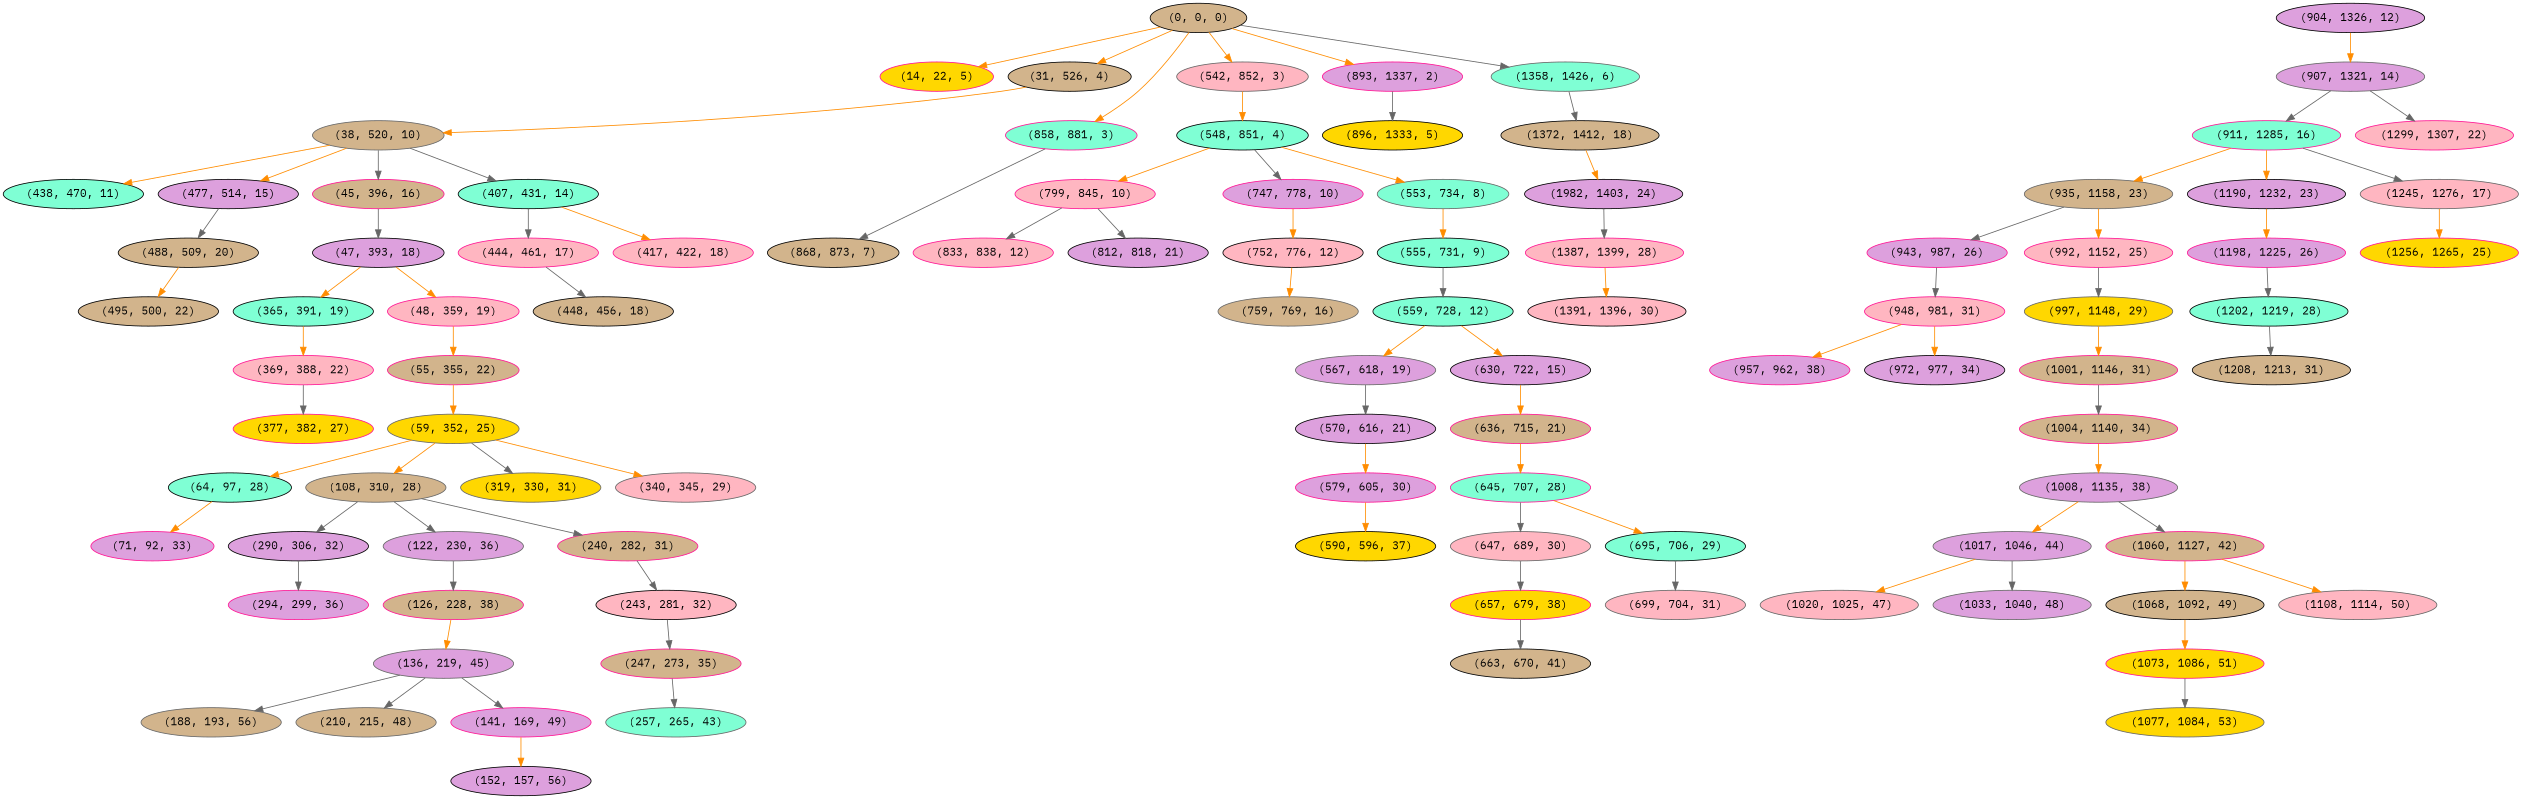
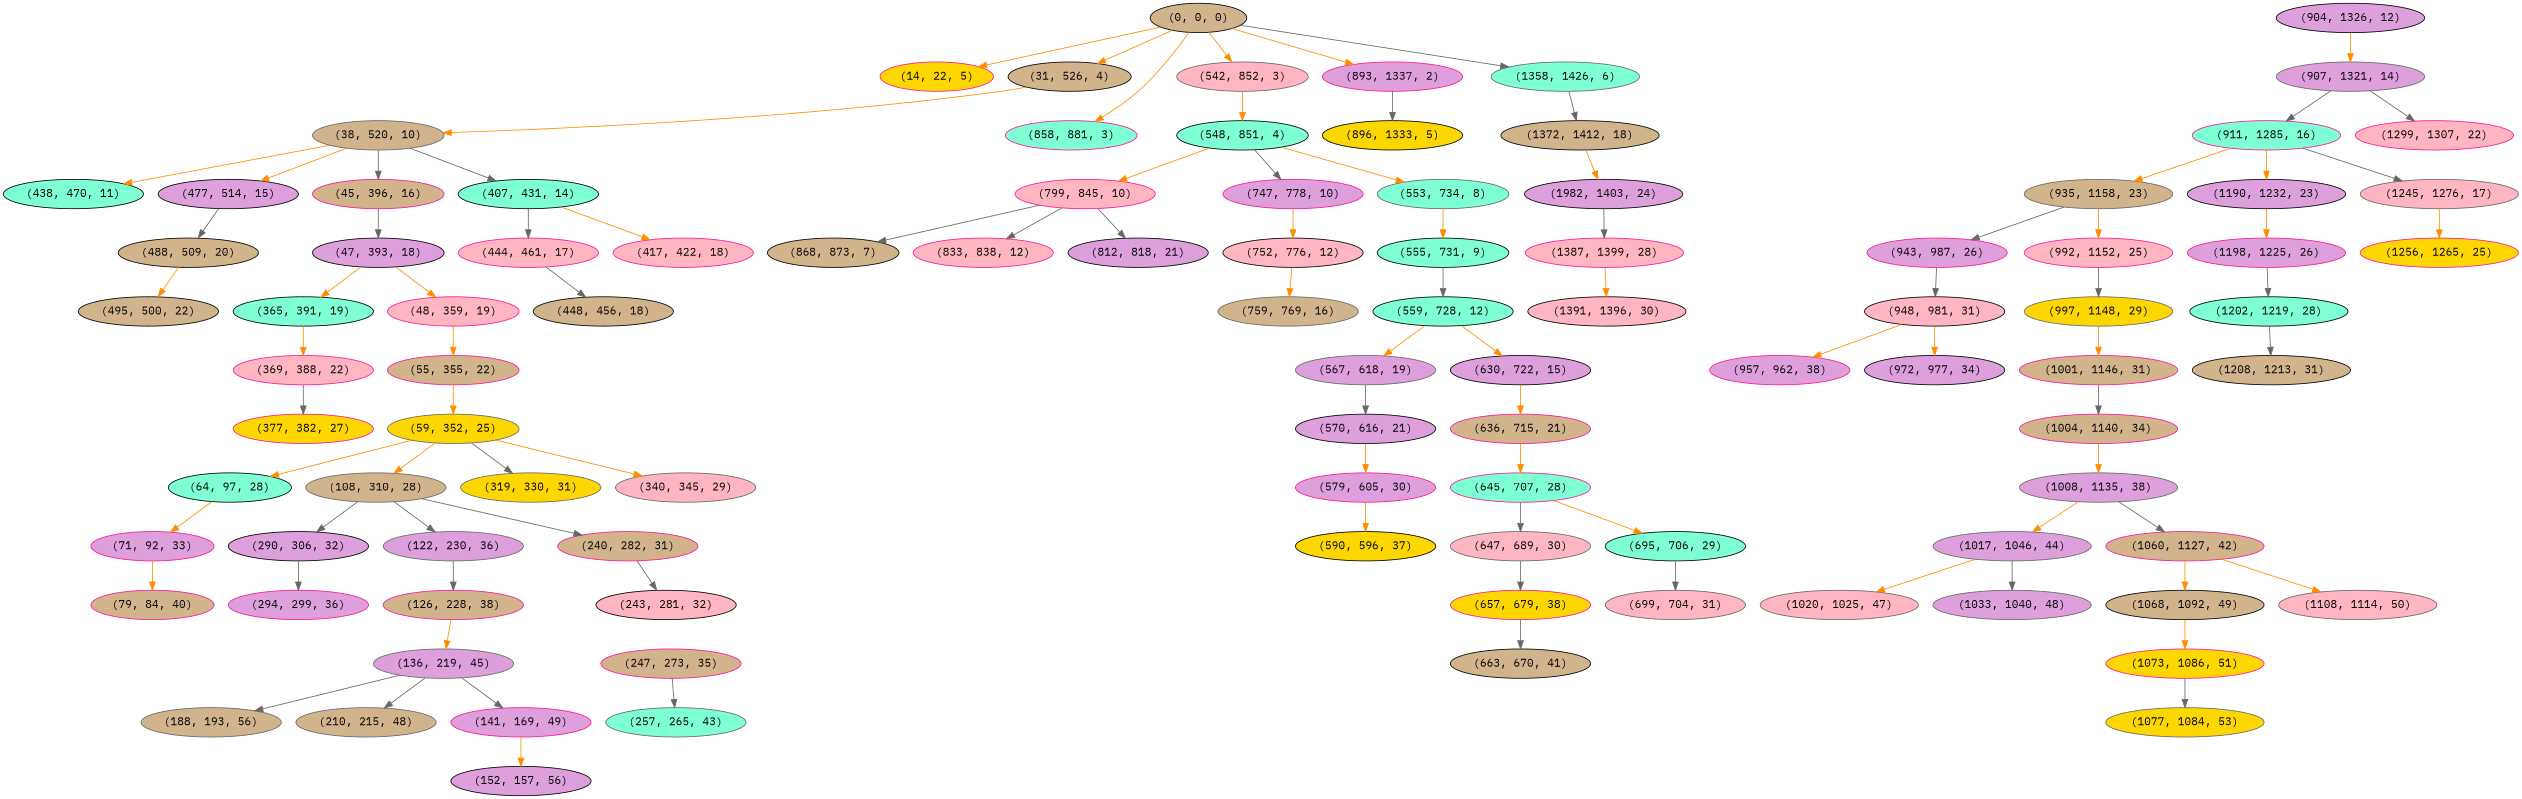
(956, 192) -> (963, 223)
(1935, 311) -> (1935, 311)
none -> (152, 605)
(668, 630) -> none
